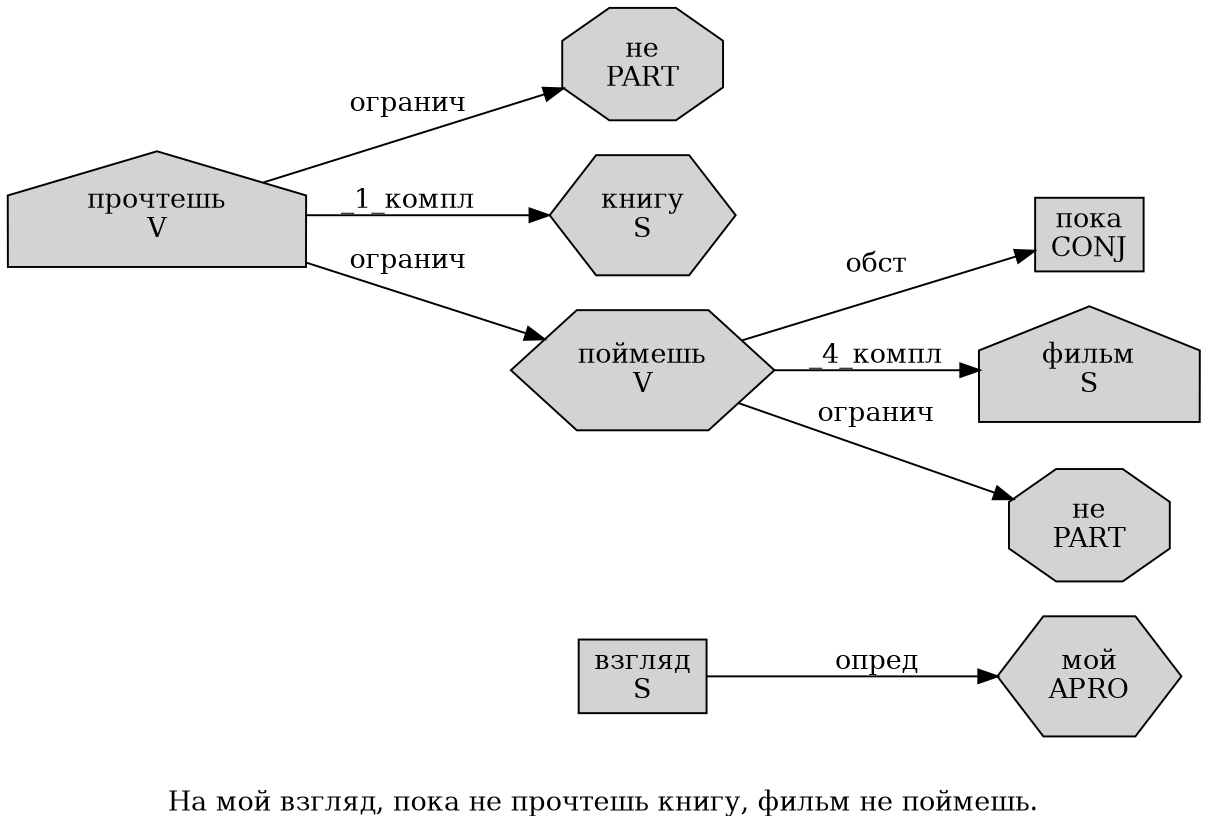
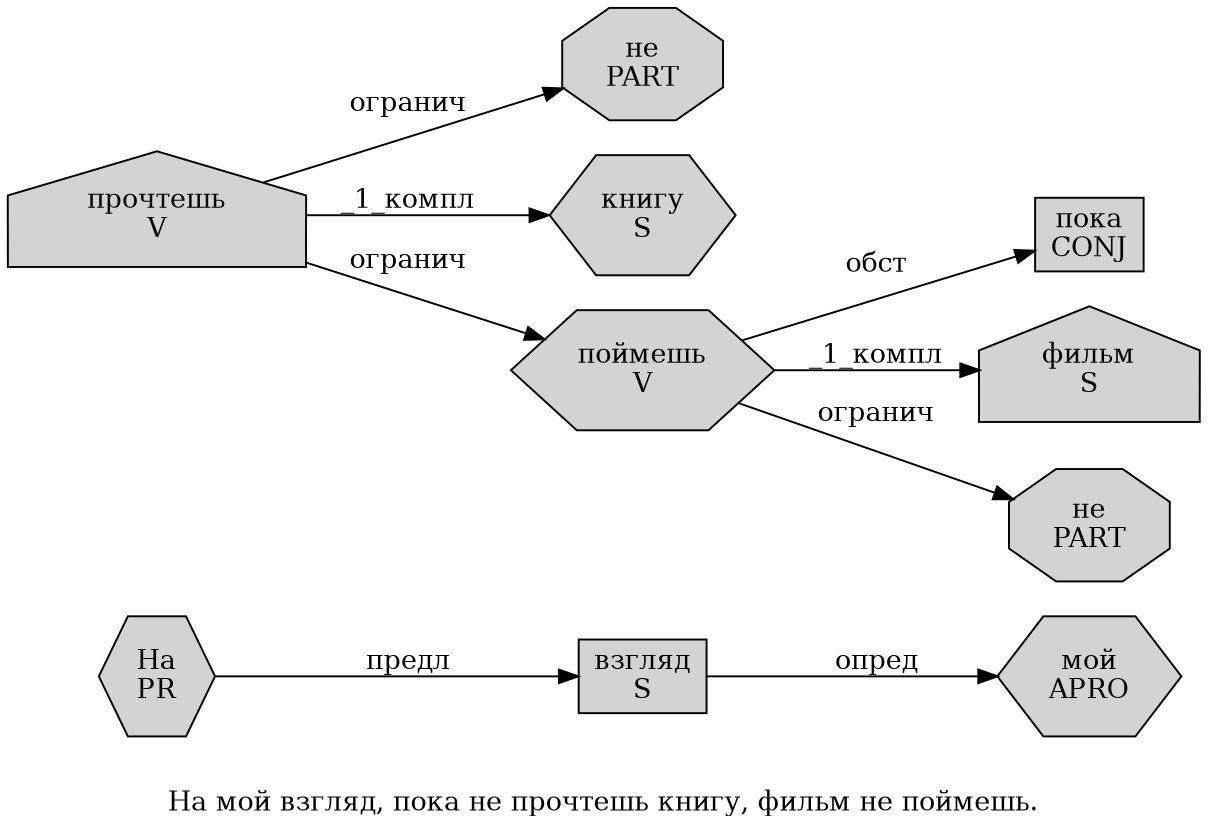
(877, 356) -> (877, 356)
none -> (157, 676)
